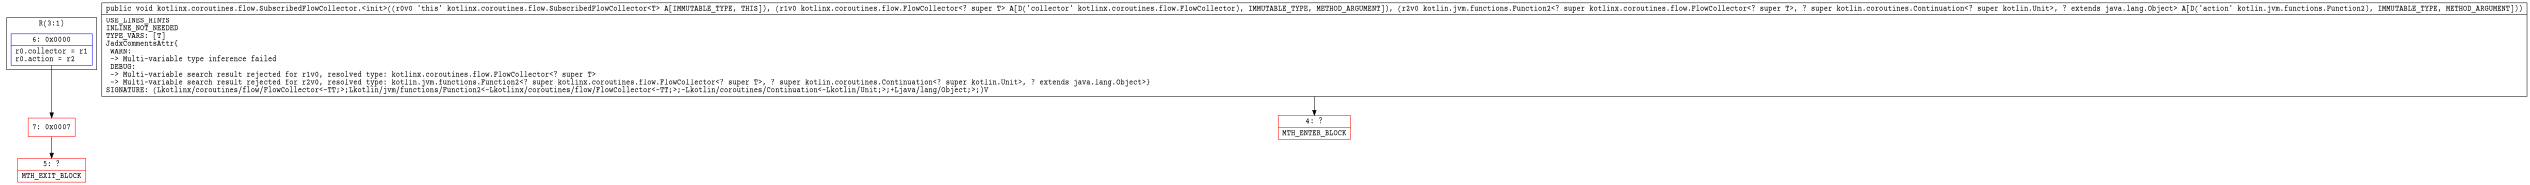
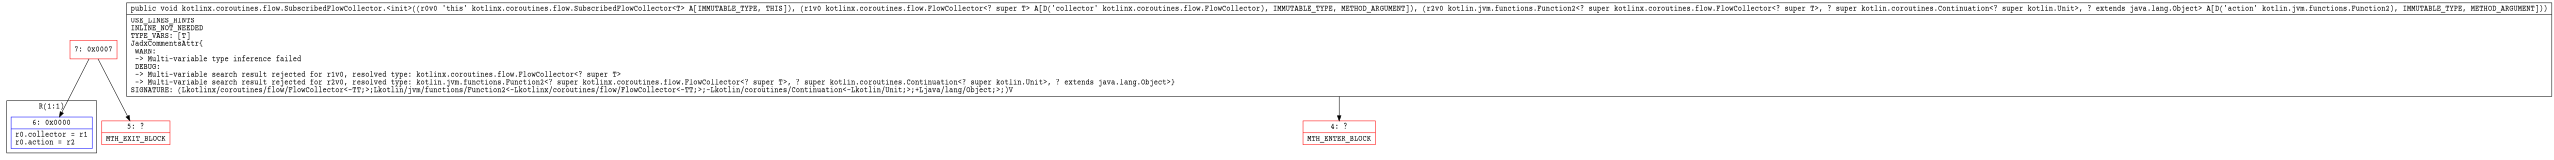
(52, 24) -> (52, 107)
(52, 89) -> (75, 86)
